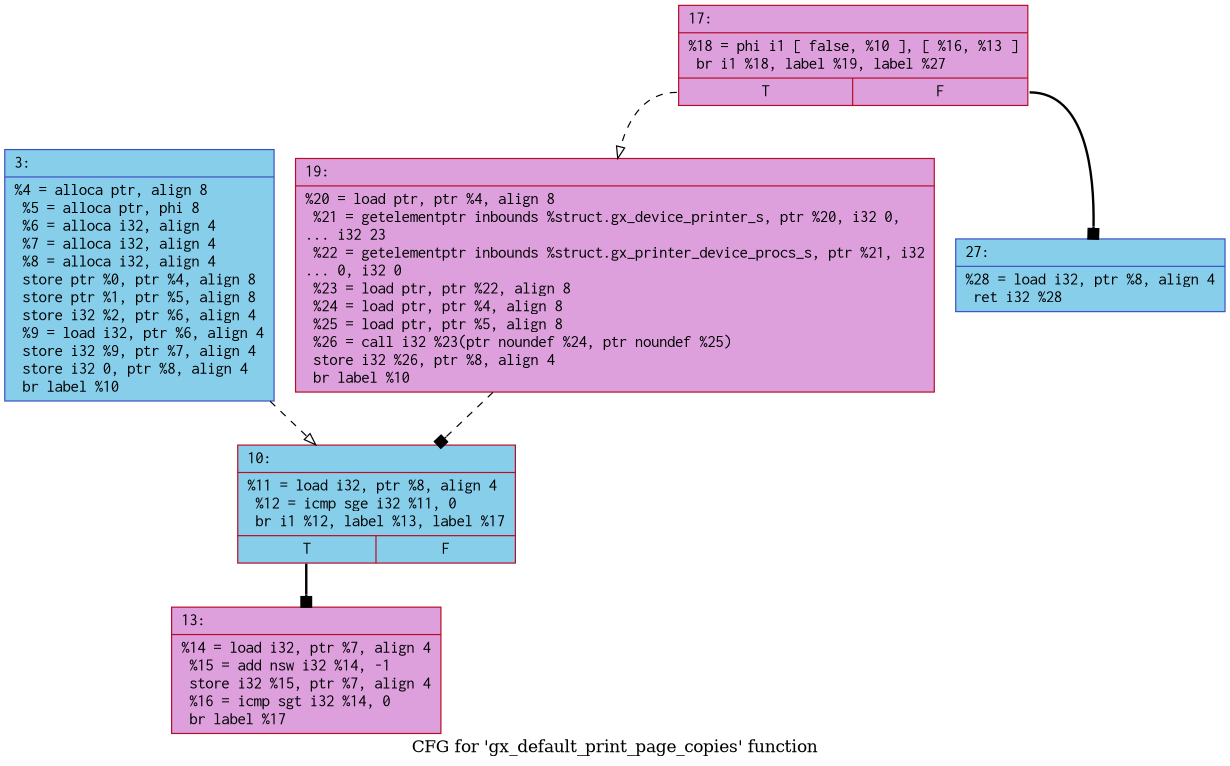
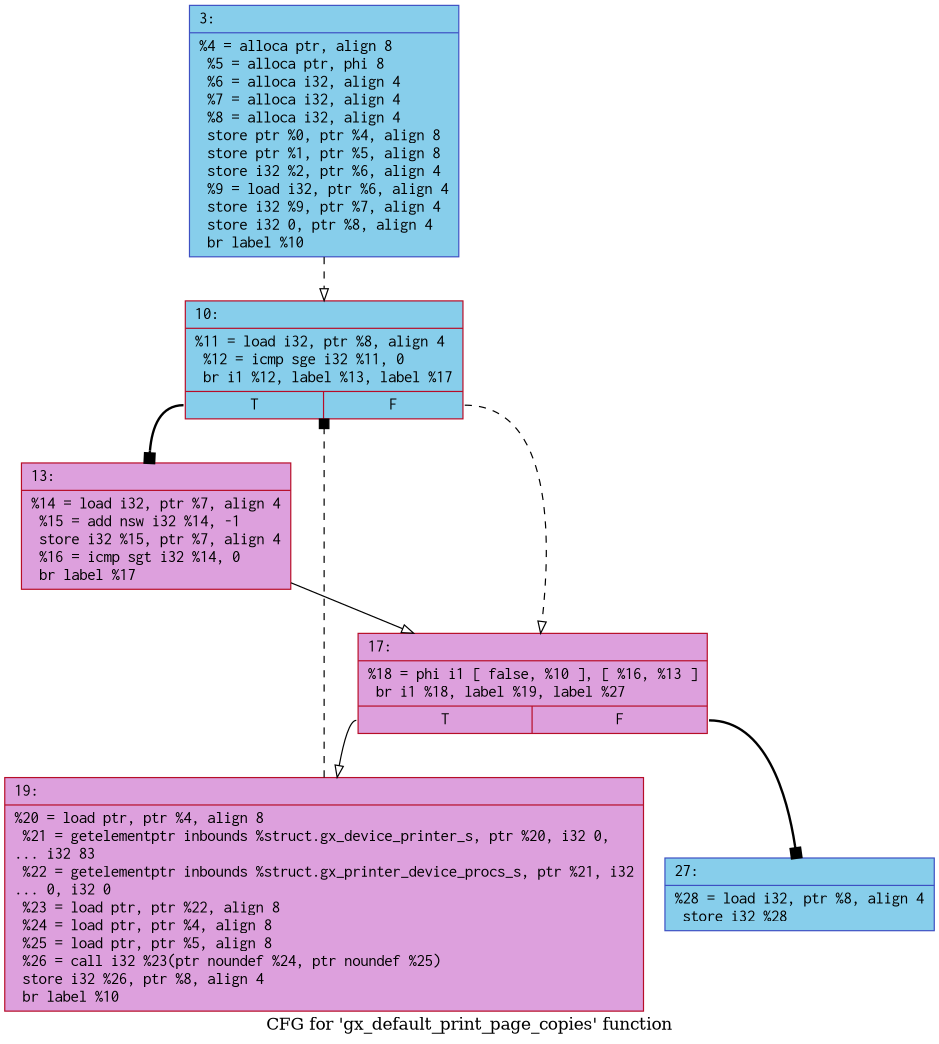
(640, 109) -> (345, 741)
(346, 235) -> (55, 854)
(1014, 297) -> (731, 916)
none -> (542, 493)
none -> (347, 606)
